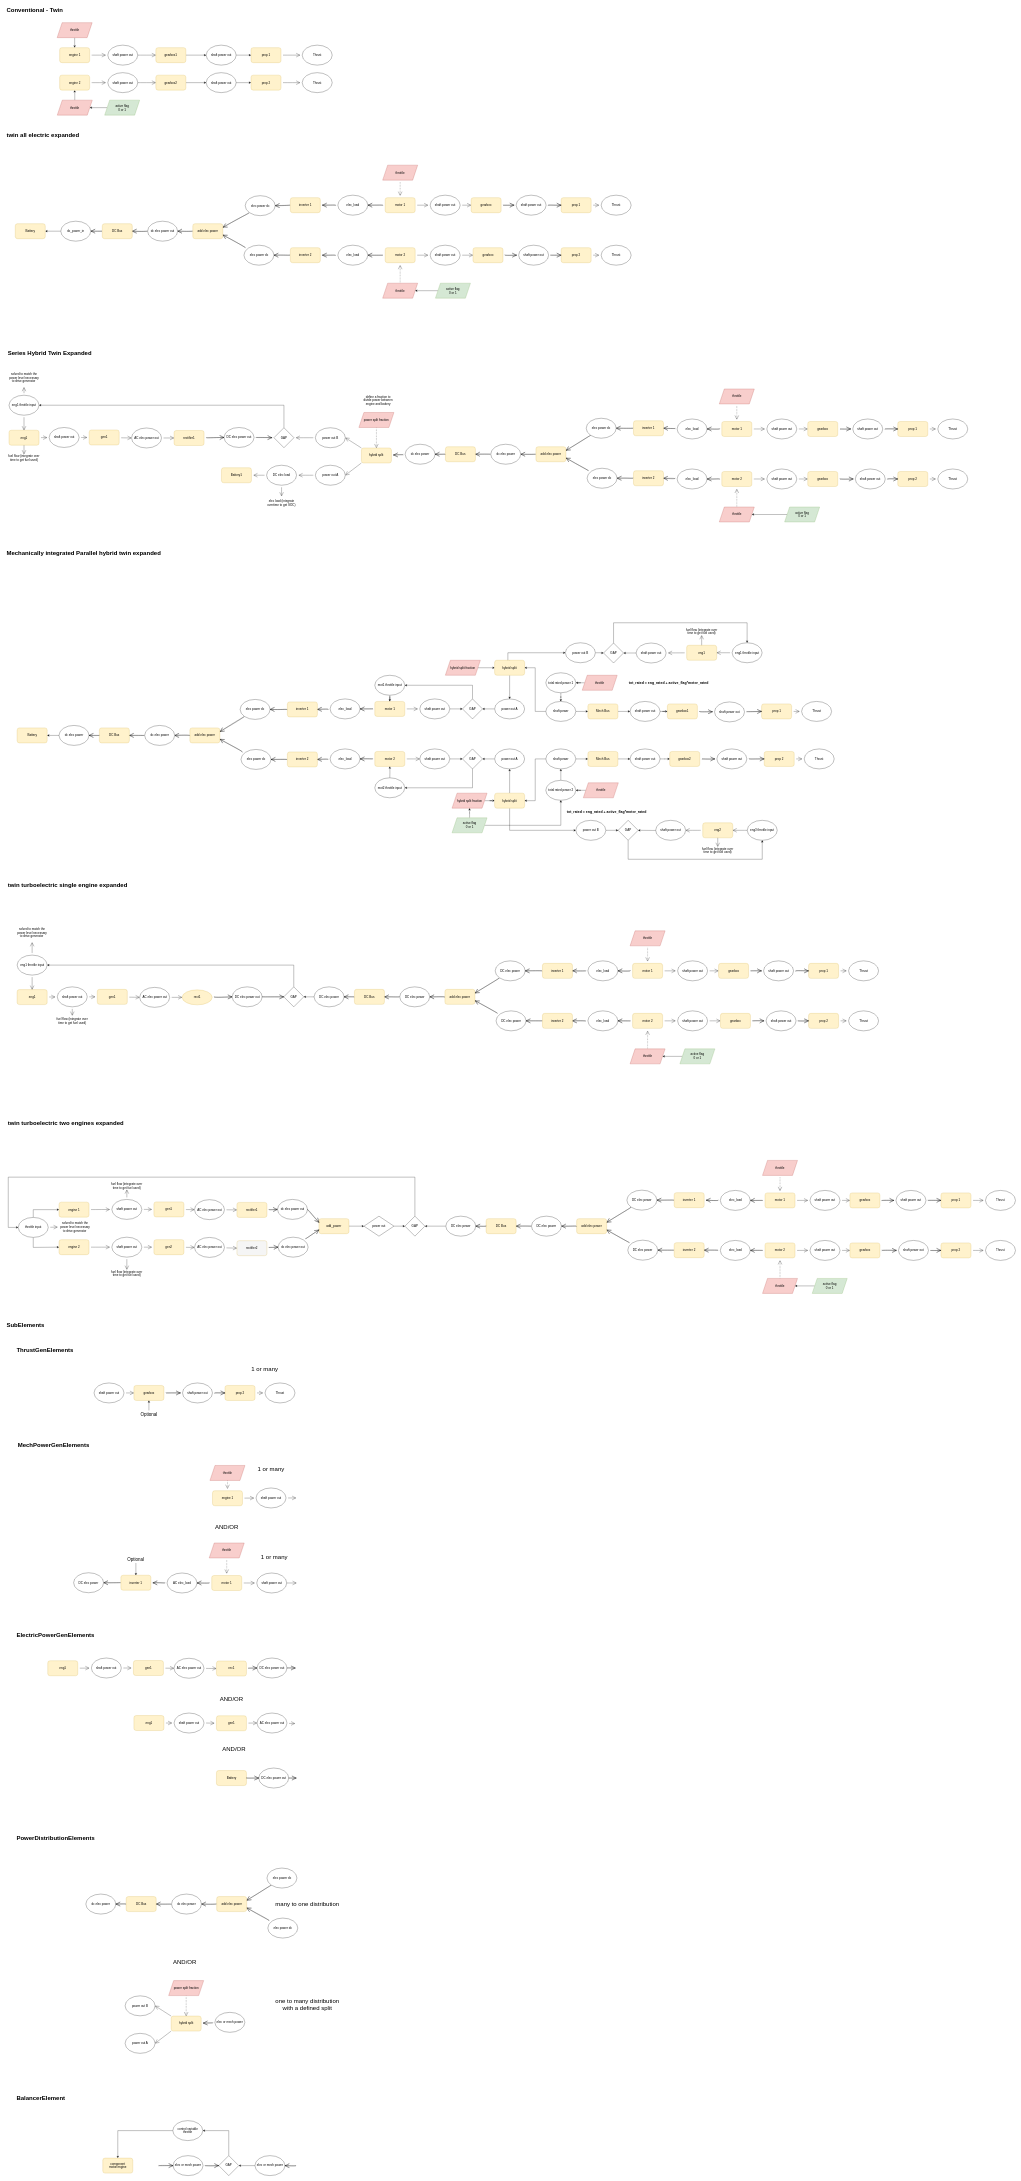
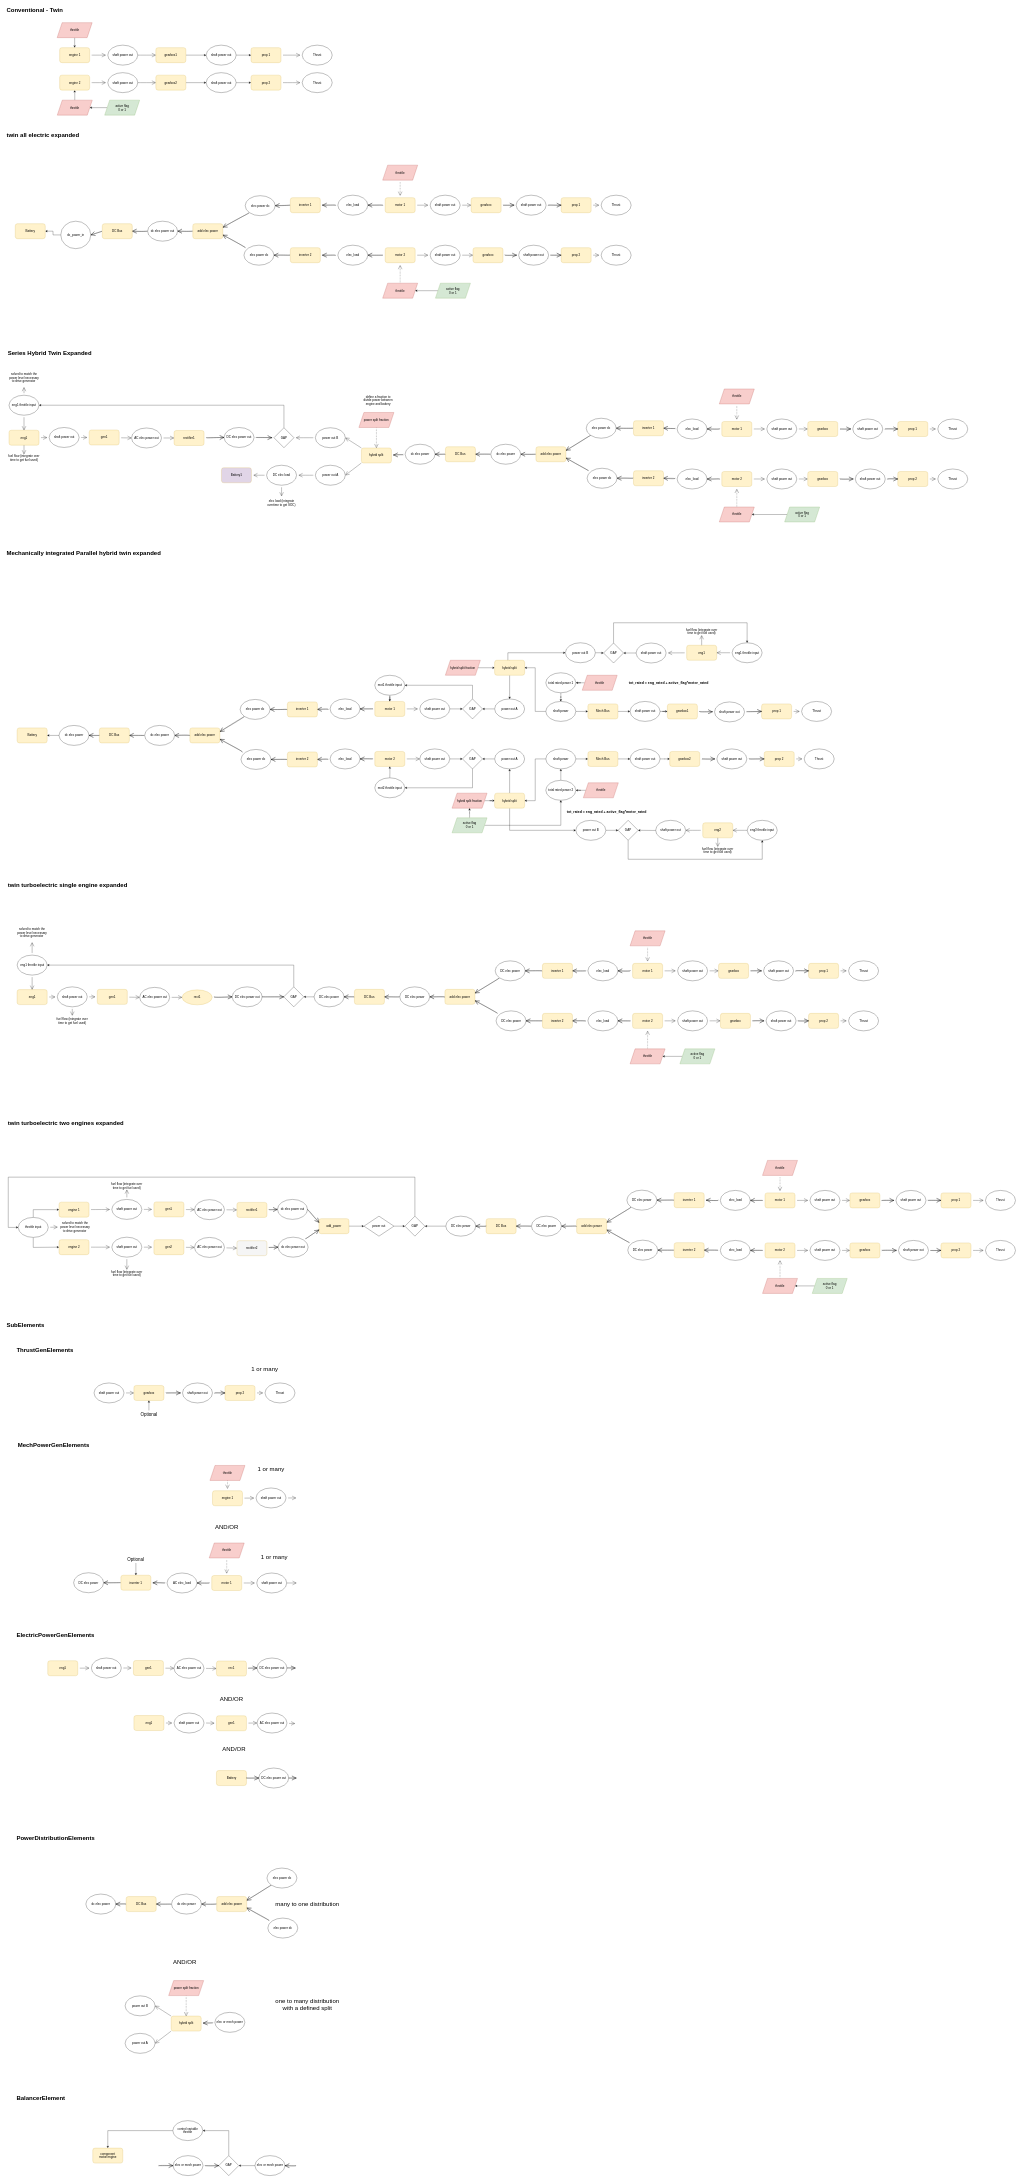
(76, 231) -> (76, 235)
(236, 475) -> (236, 475)
(118, 2165) -> (108, 2155)
